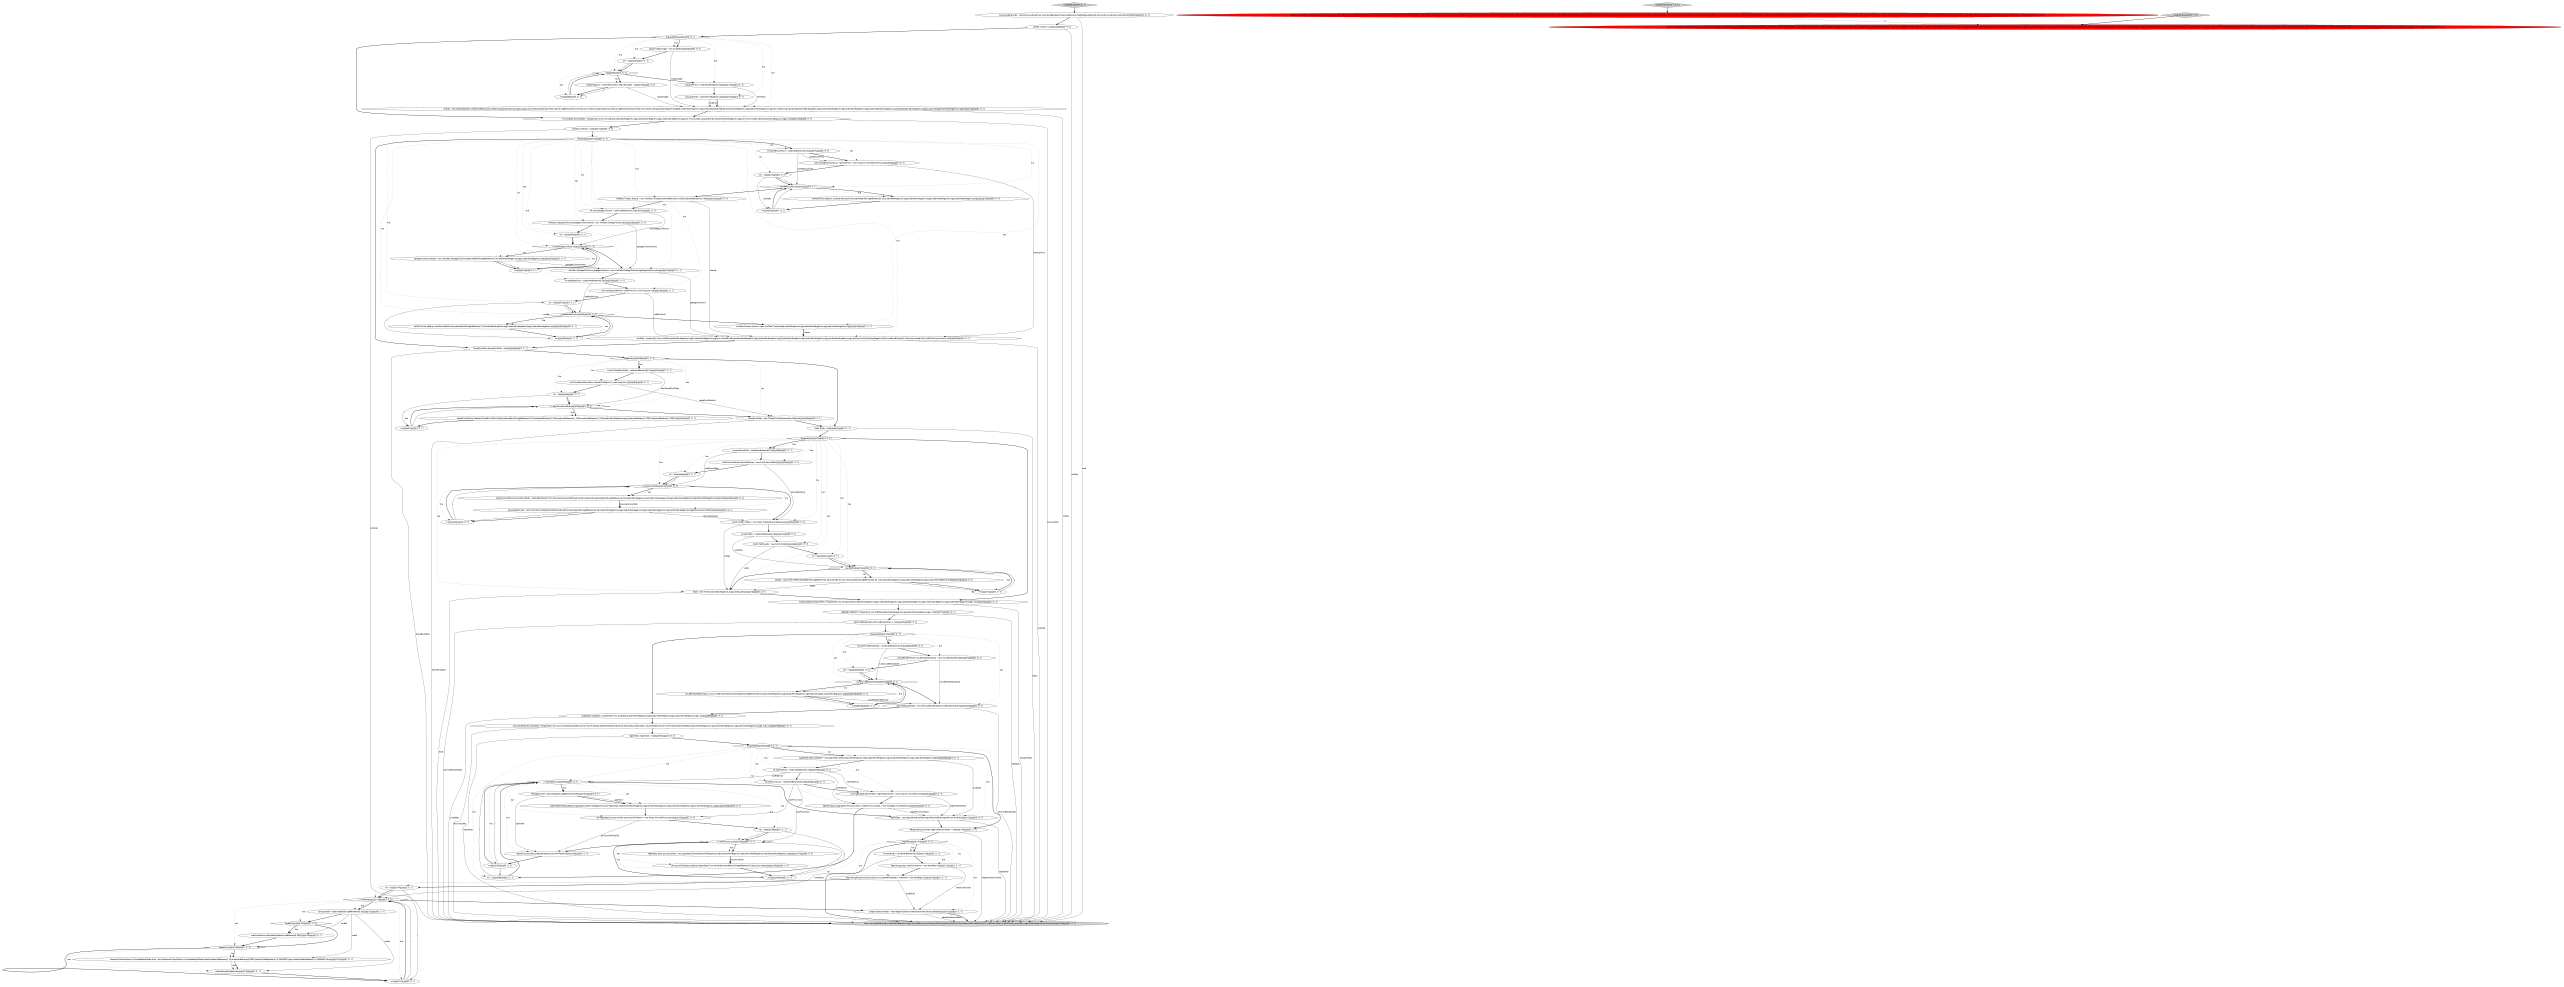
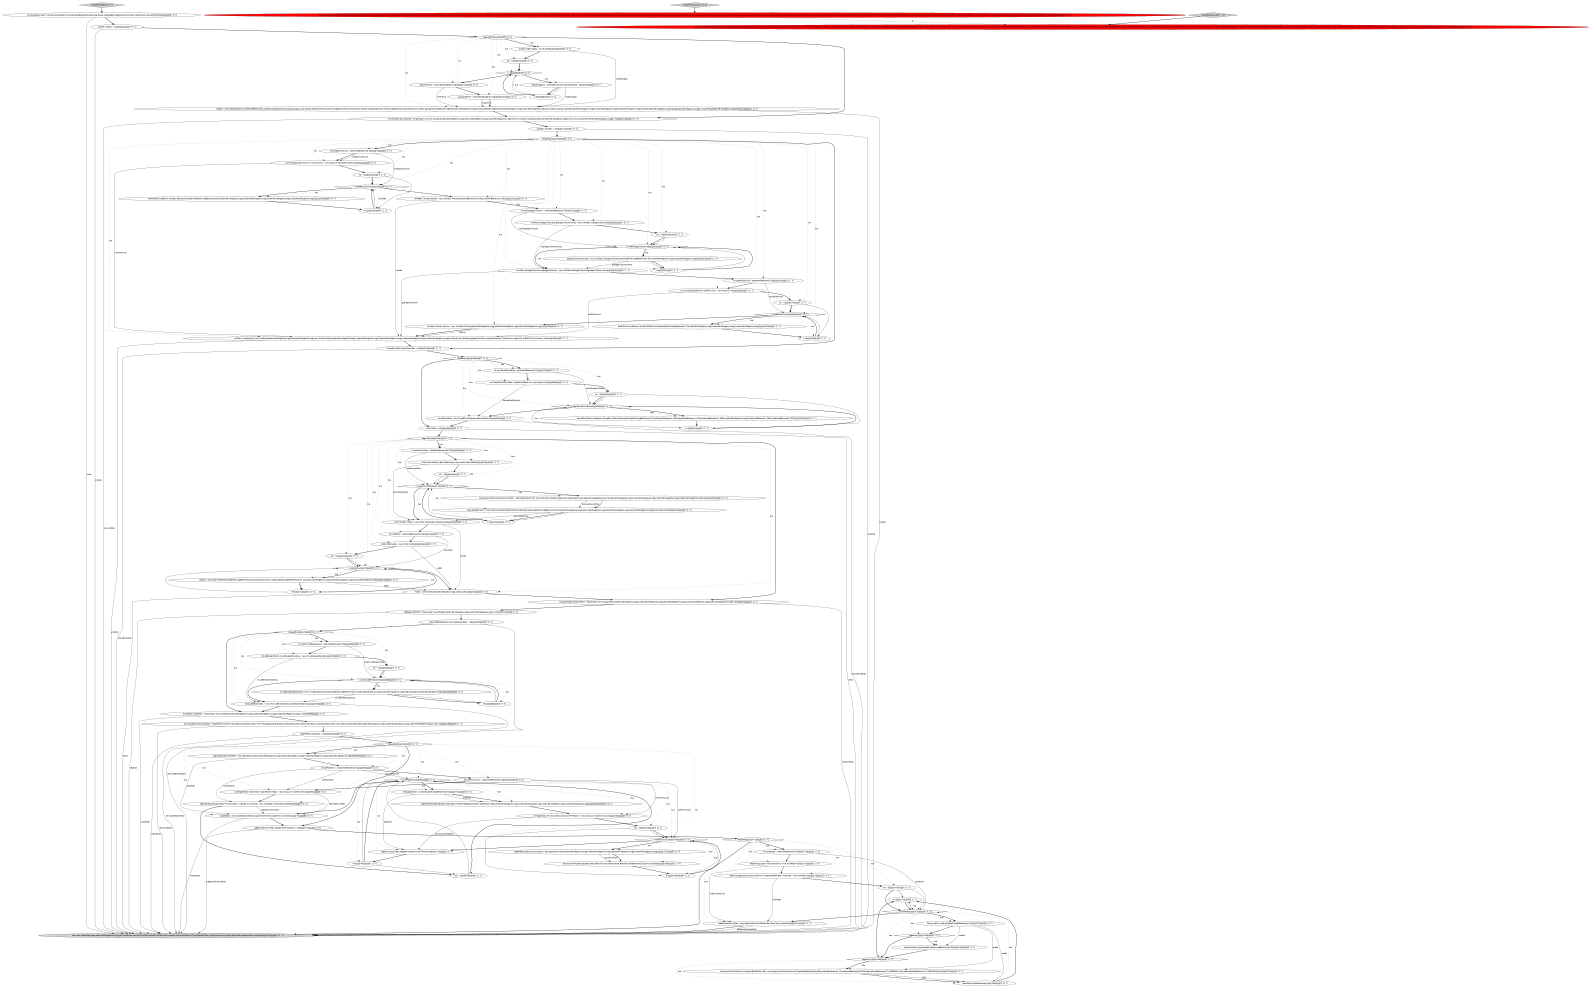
(757, 586) -> (379, 479)
(636, 882) -> (1006, 921)
